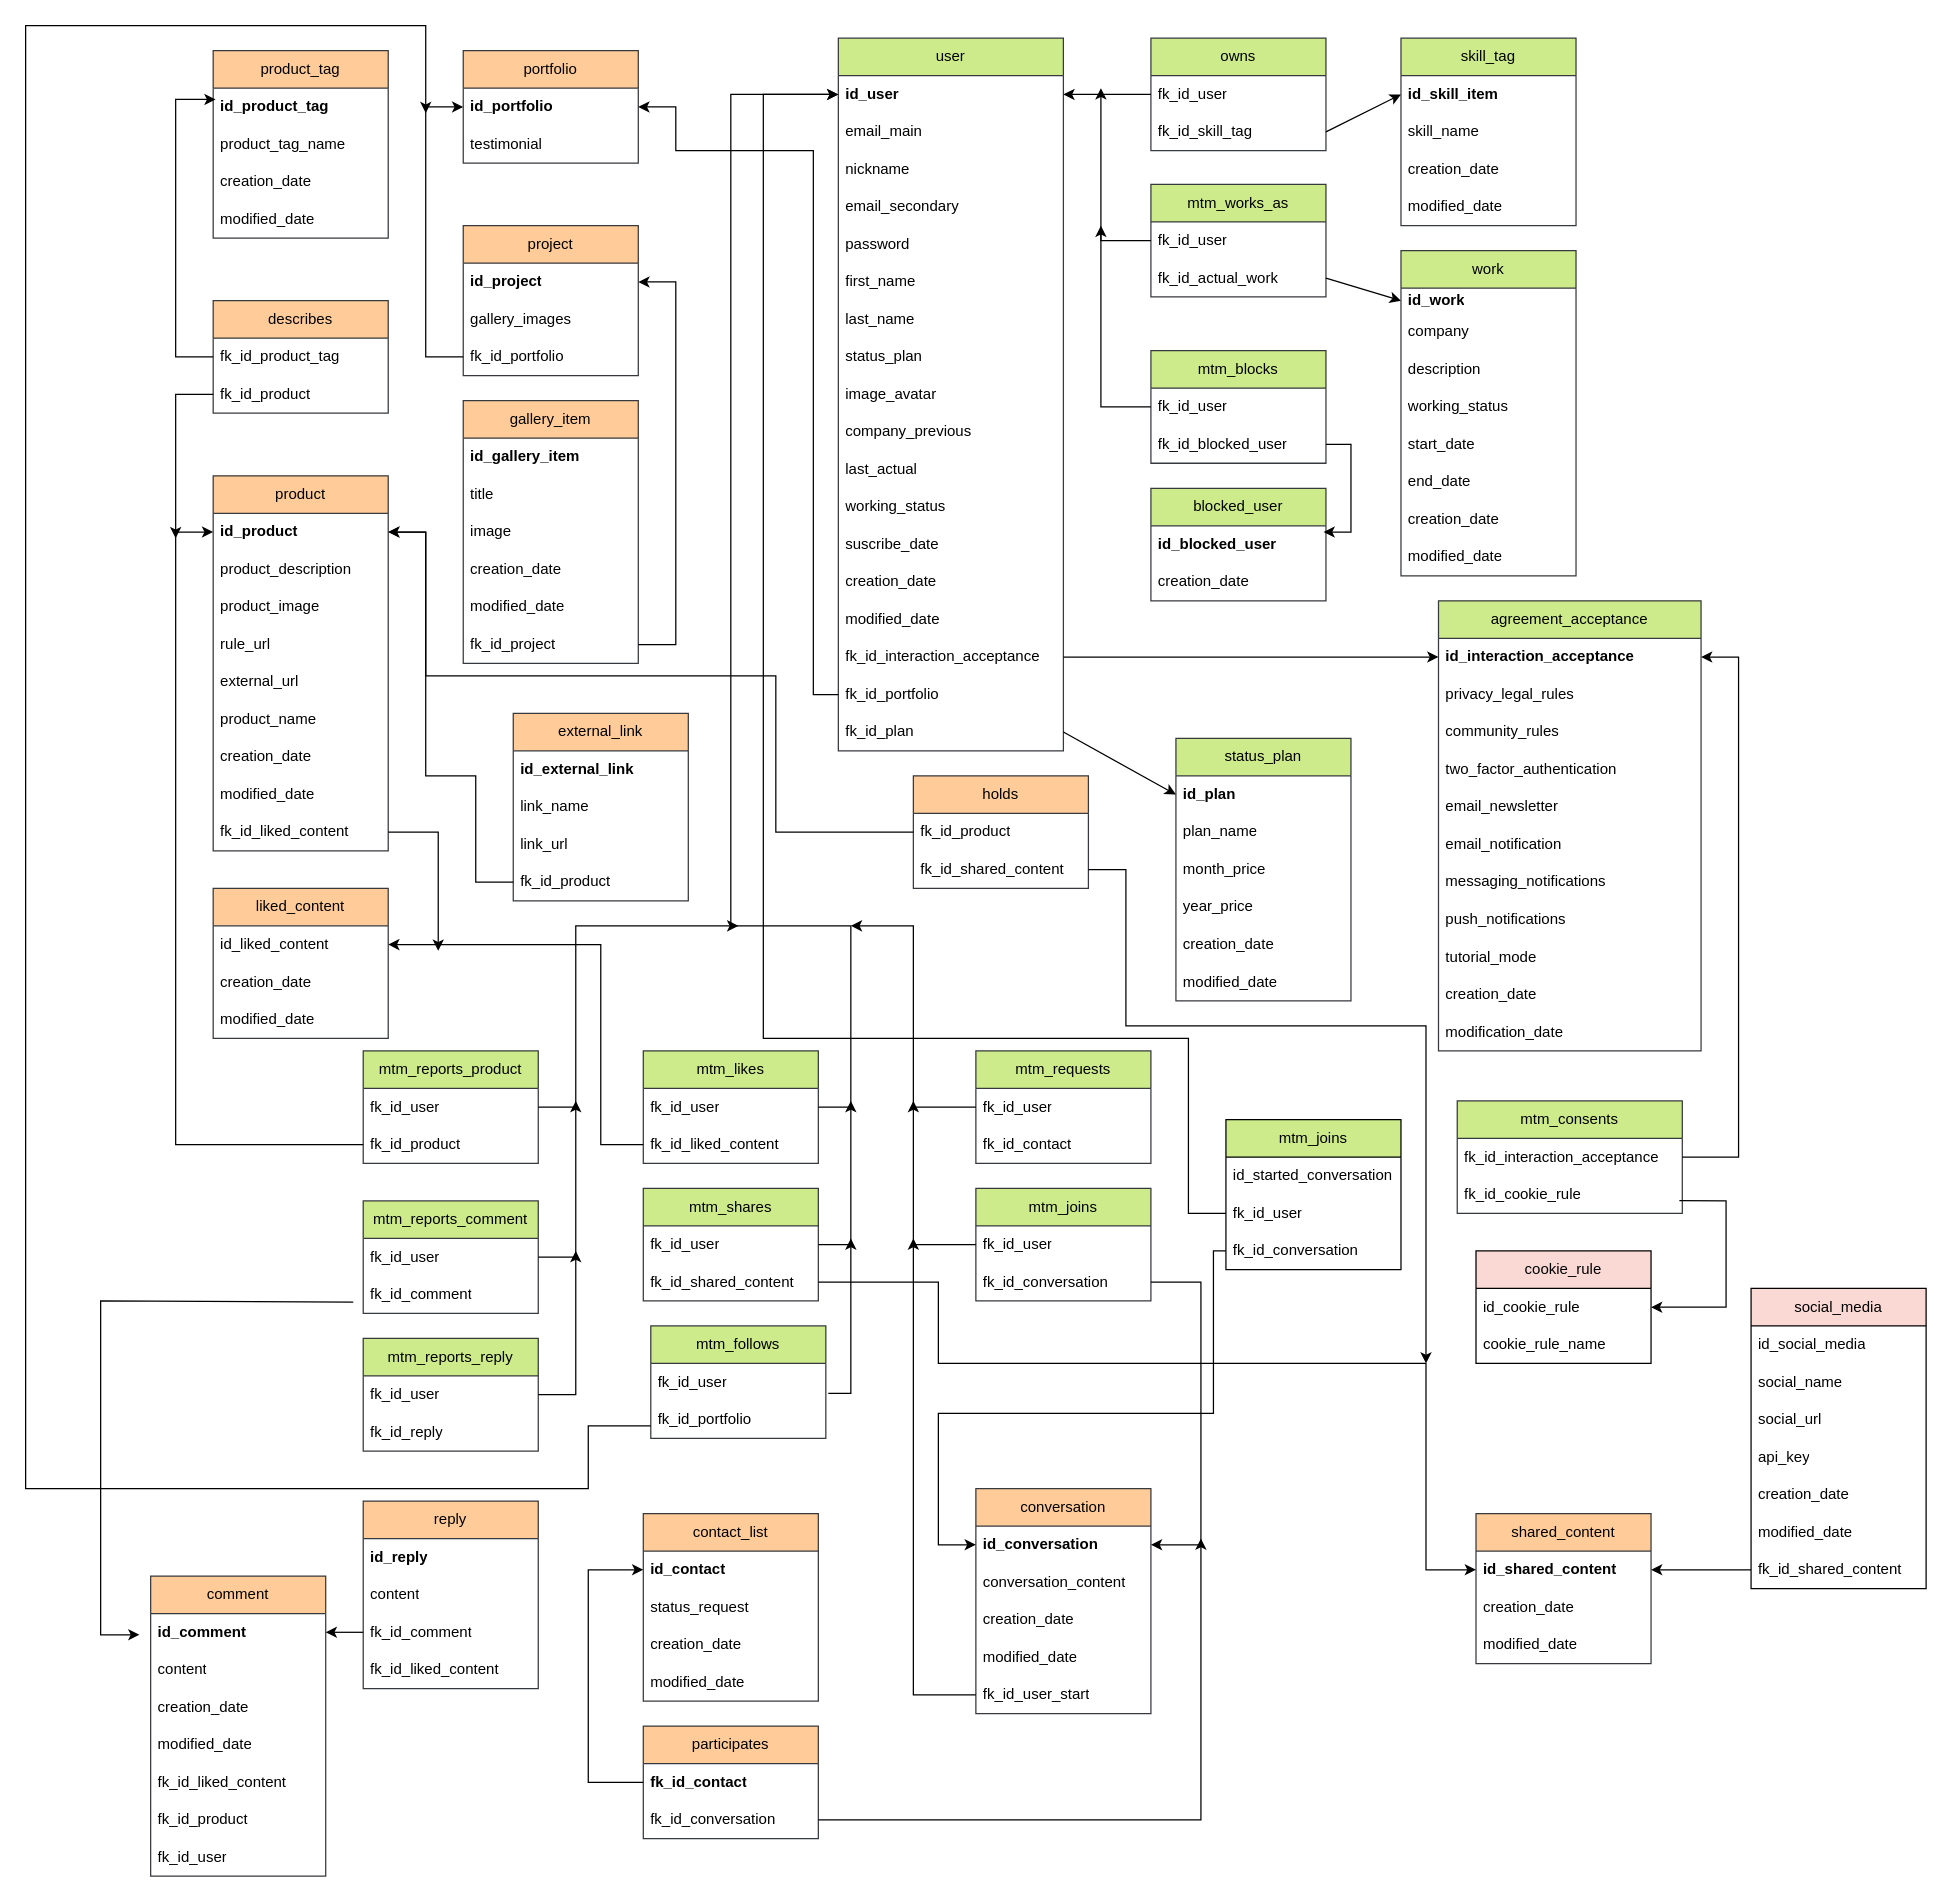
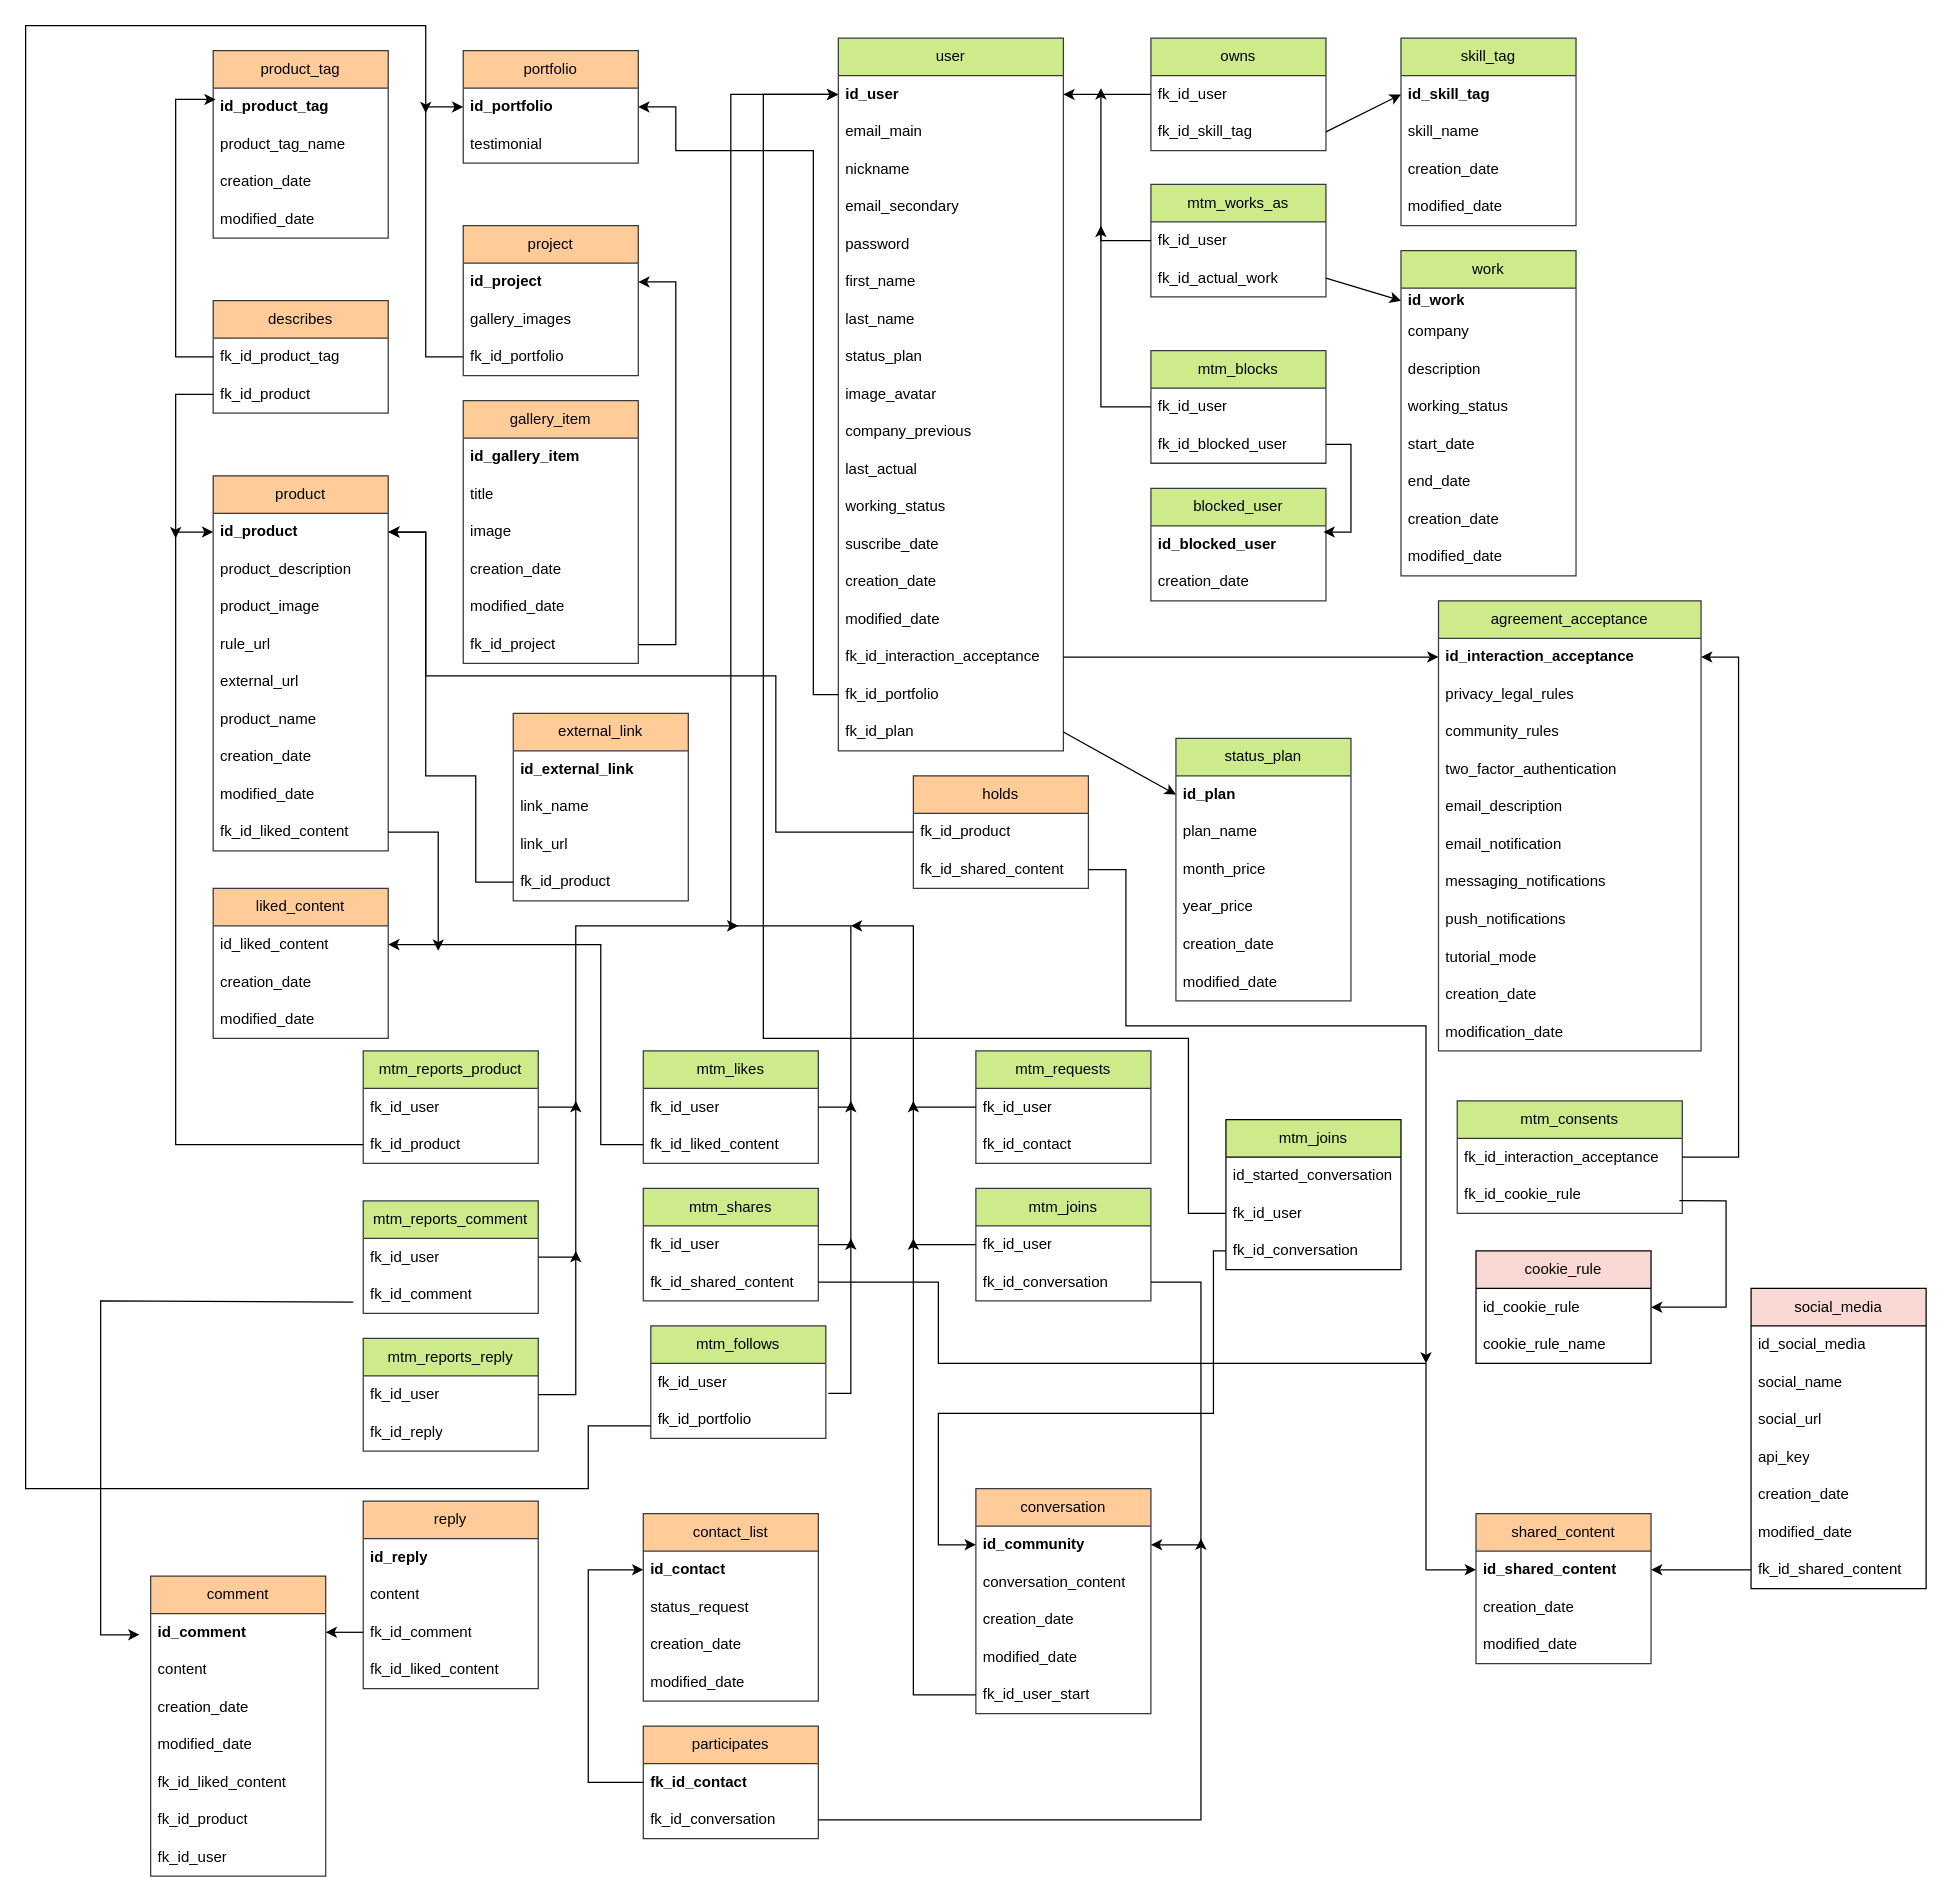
(1453, 94) -> (1451, 94)
(1507, 807) -> (1509, 807)
(1042, 1544) -> (1030, 1544)
